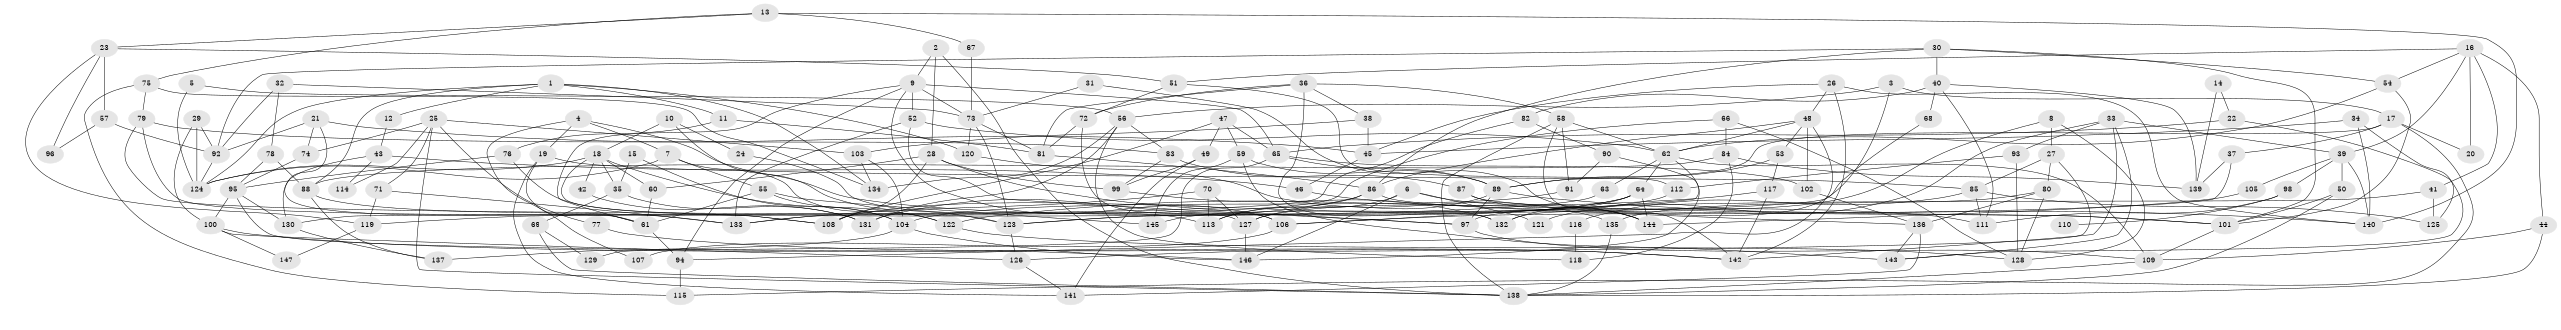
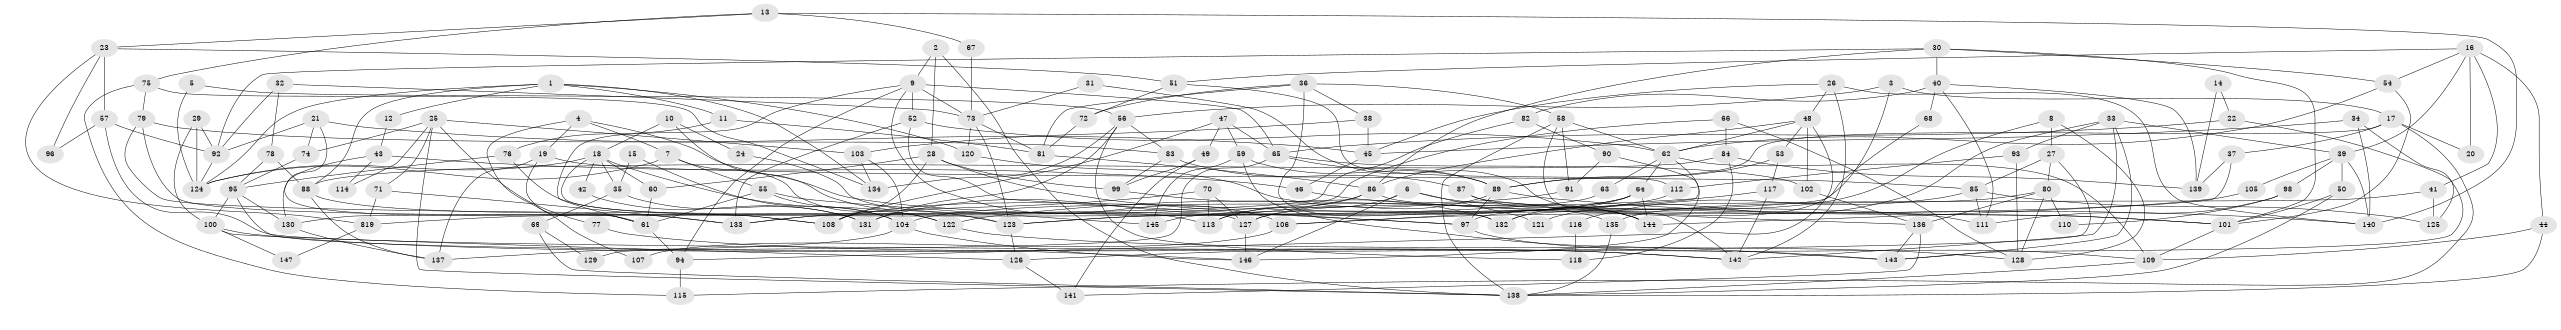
none -> (2055, 206)
(1147, 212) -> none
(367, 225) -> (367, 225)
none -> (644, 245)
(739, 288) -> (468, 187)
